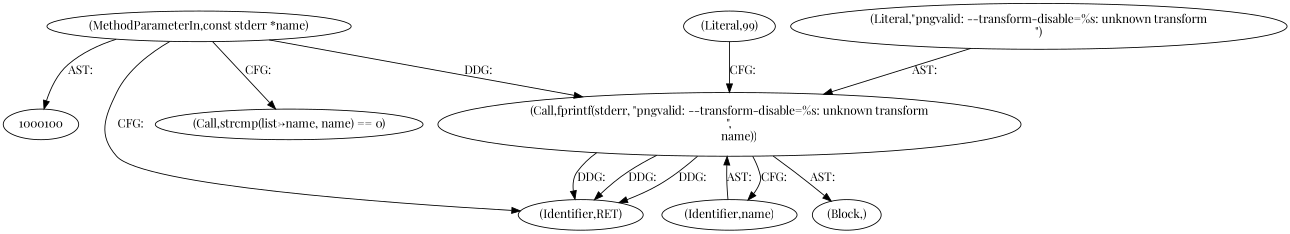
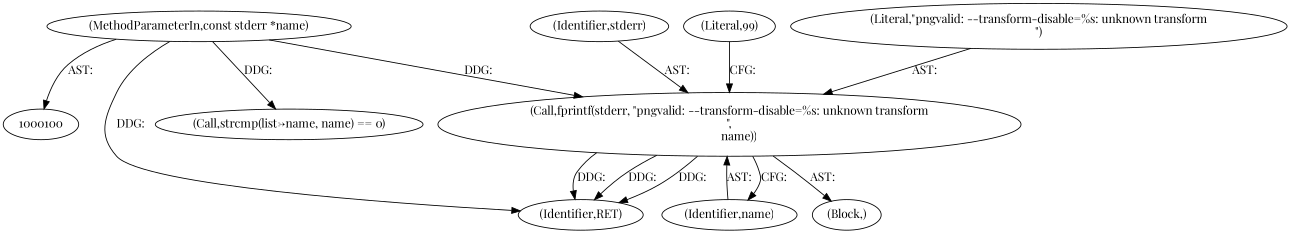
none -> (599, 26)
(260, 71) -> (260, 71)
(132, 124) -> (132, 124)
